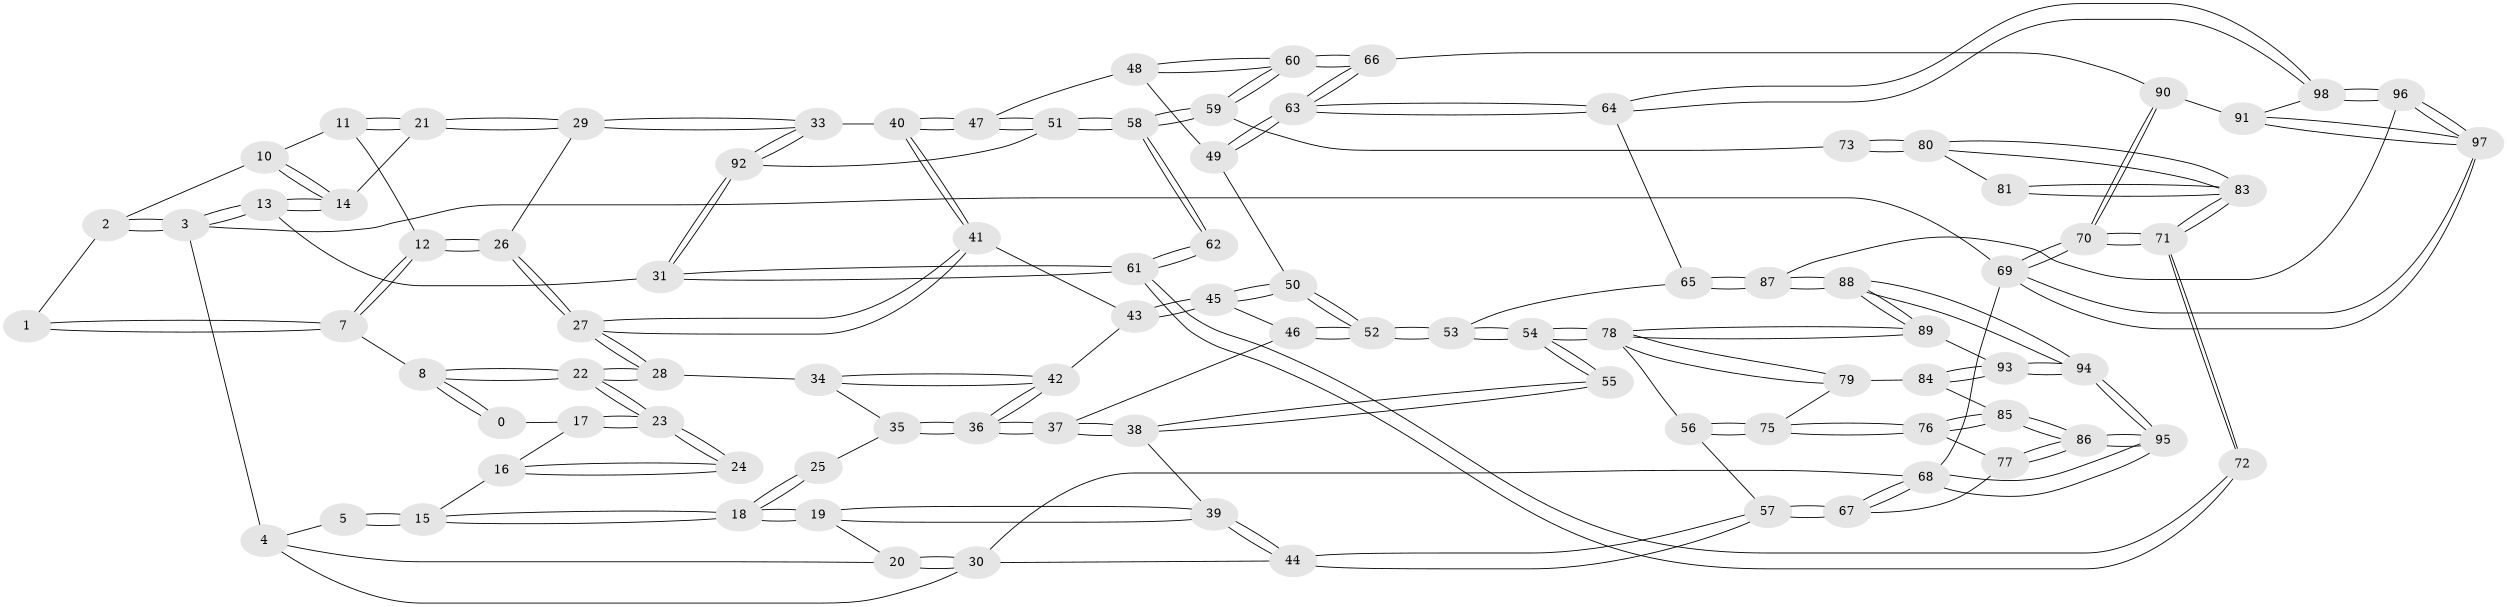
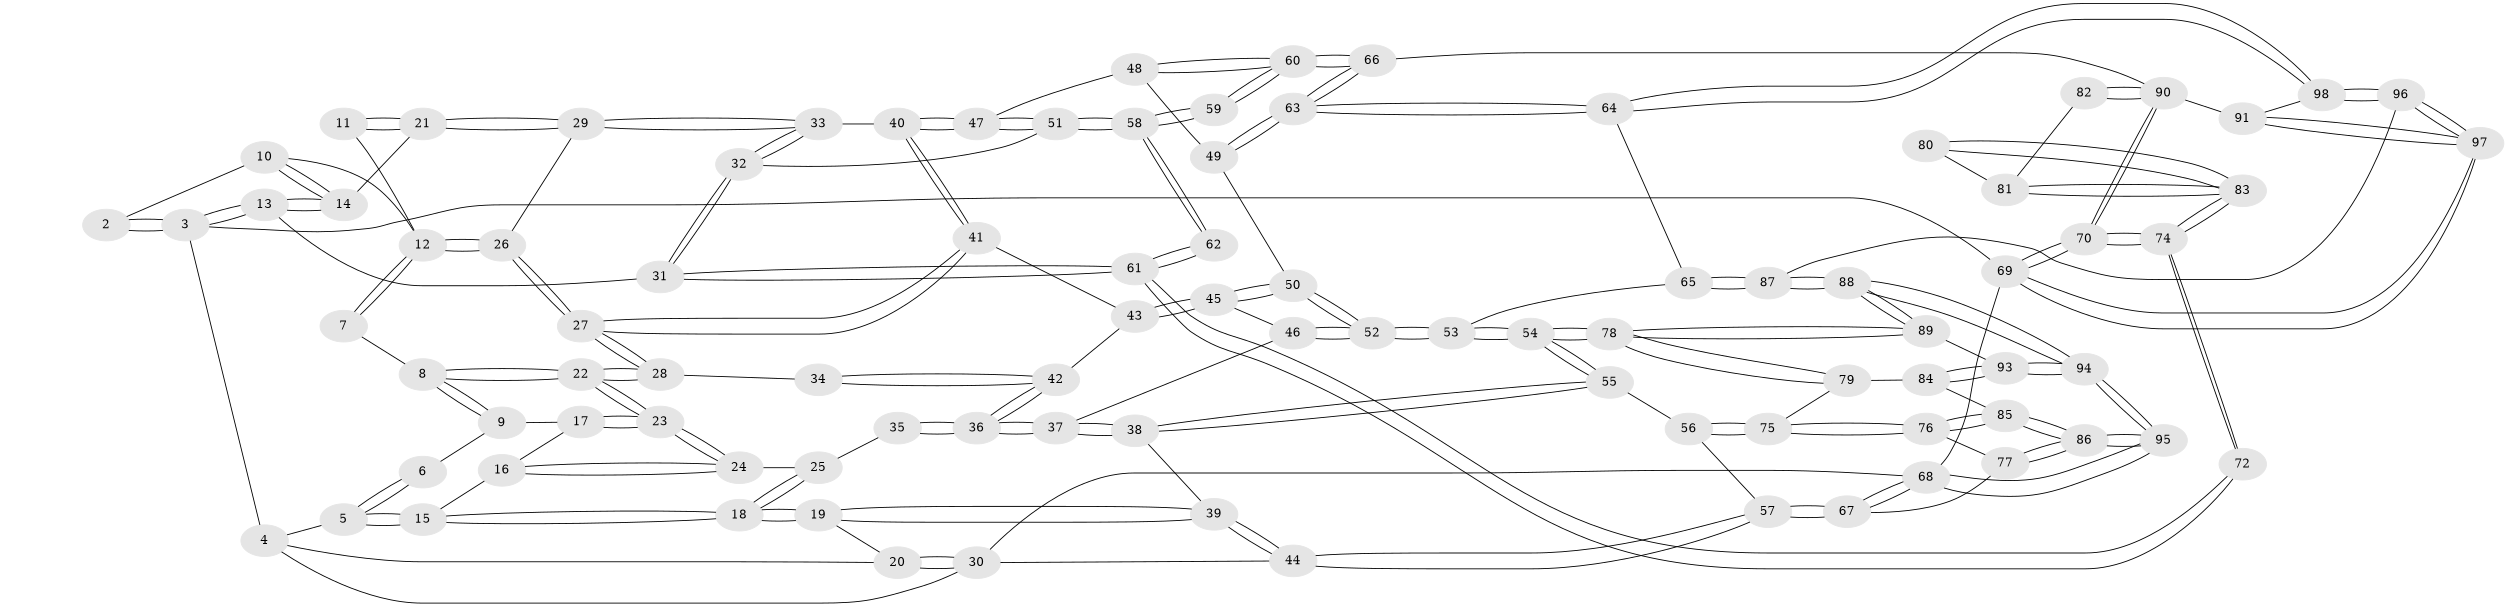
none -> (2085, 93)
(304, 141) -> (361, 178)
(1847, 146) -> none
(739, 164) -> (739, 164)
(2164, 239) -> (2164, 239)
(27, 326) -> none
(1650, 381) -> (1649, 406)
(858, 404) -> none
(502, 423) -> (502, 423)
none -> (779, 468)
none -> (423, 472)
